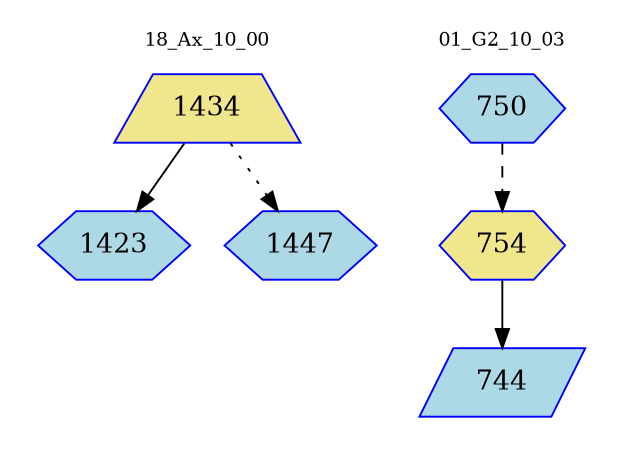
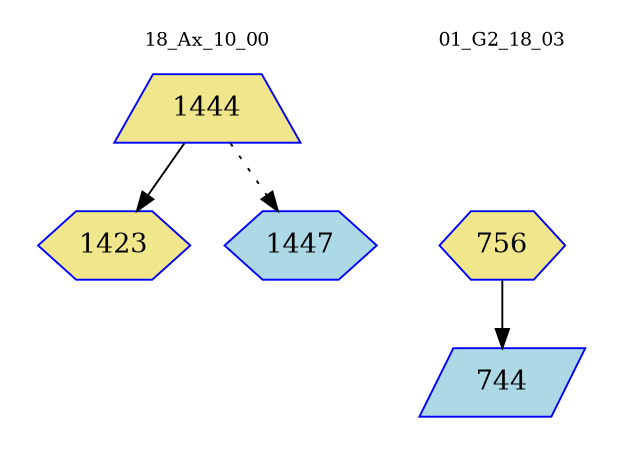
(502, 41) -> (502, 41)
(207, 108) -> (207, 108)
(502, 108) -> none
(114, 245) -> (114, 245)
(502, 245) -> (502, 245)
